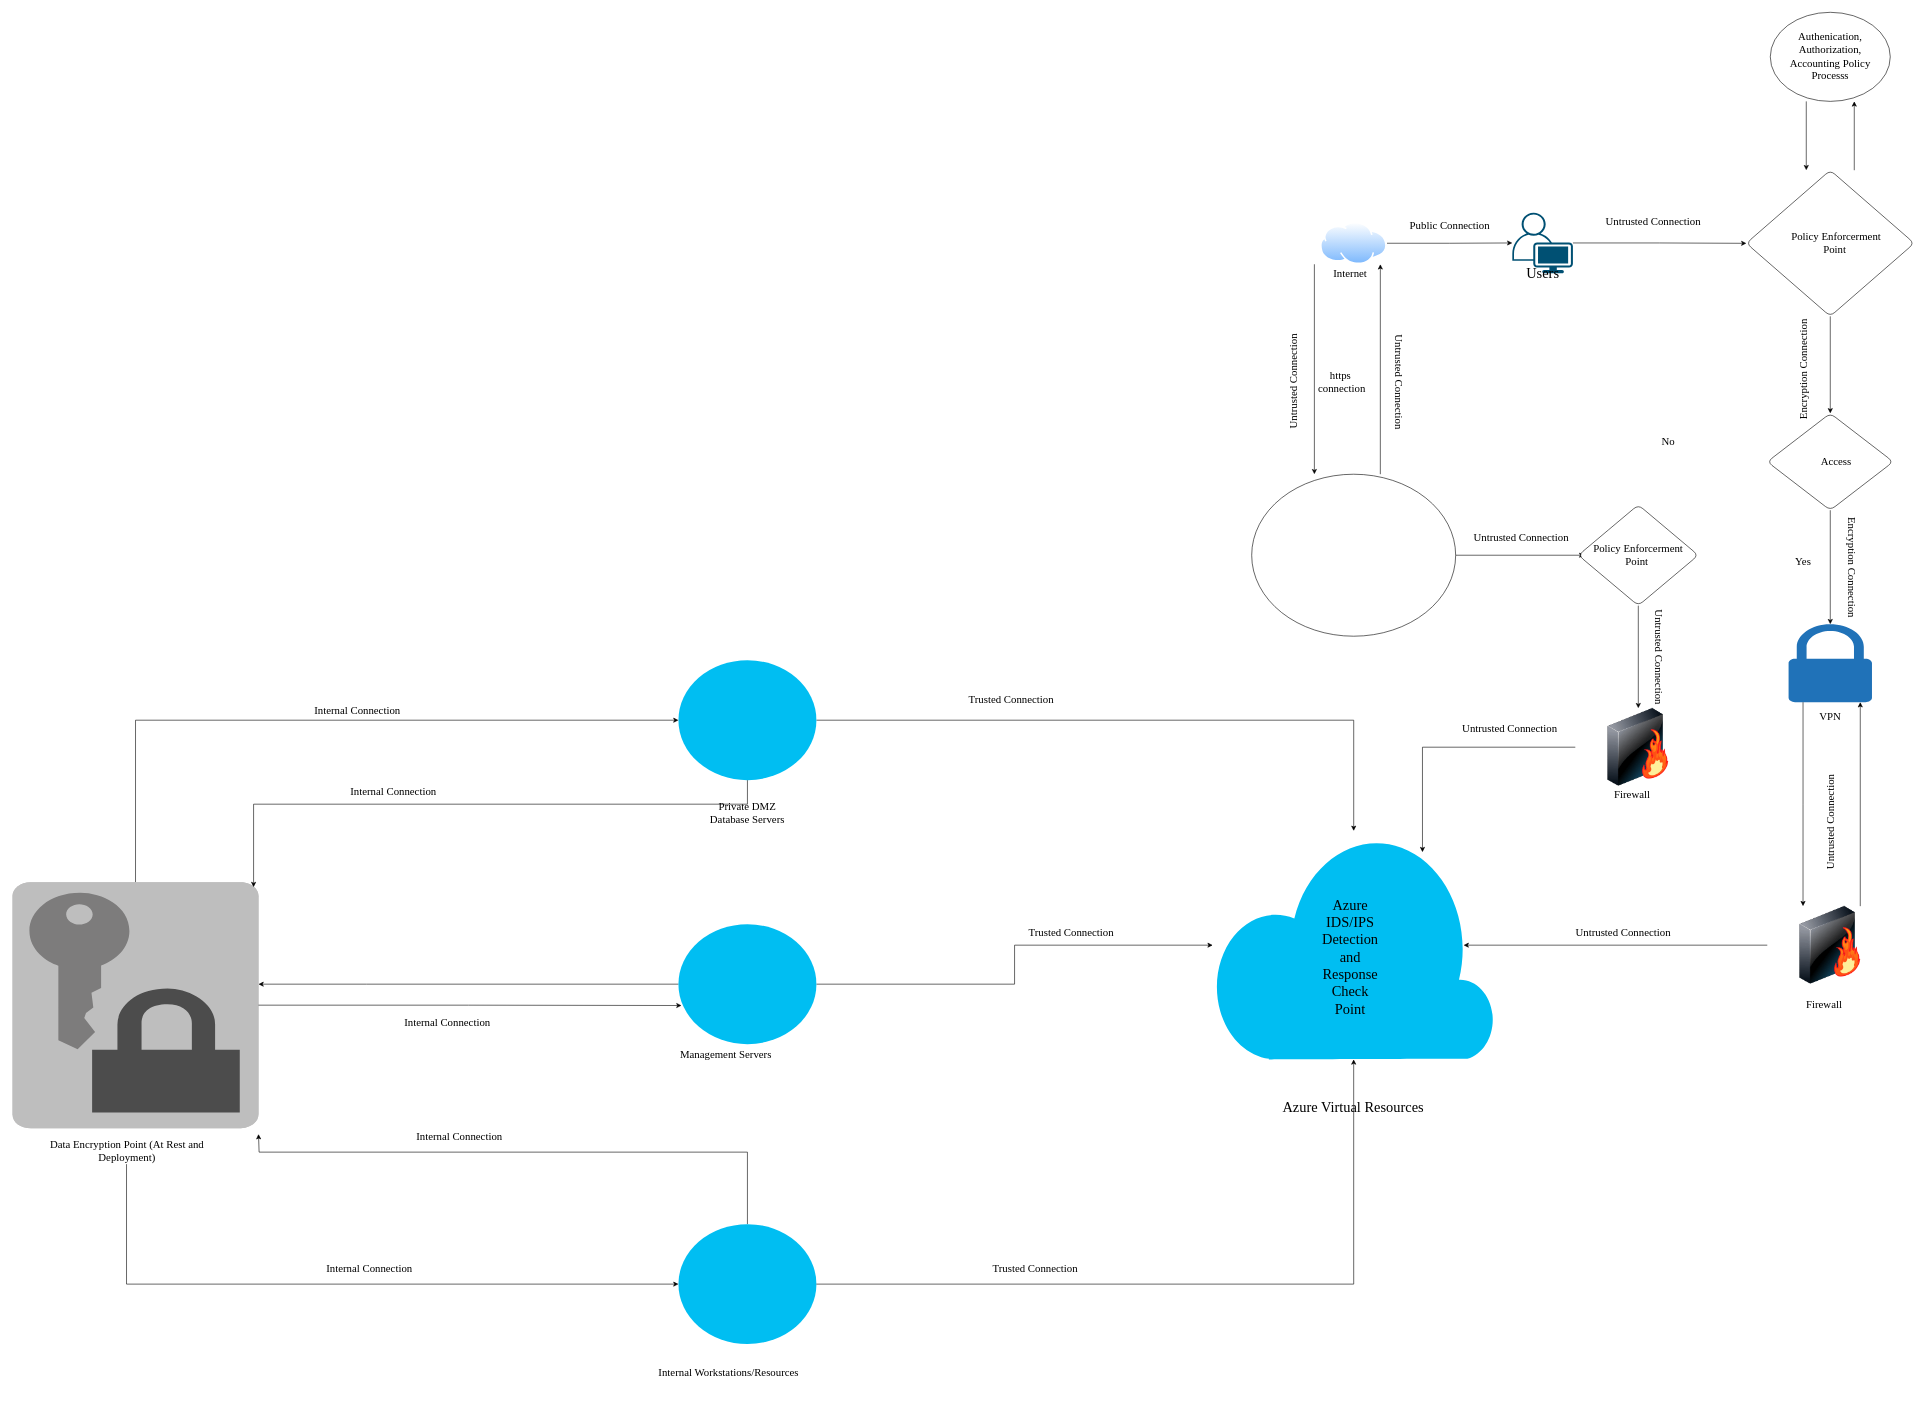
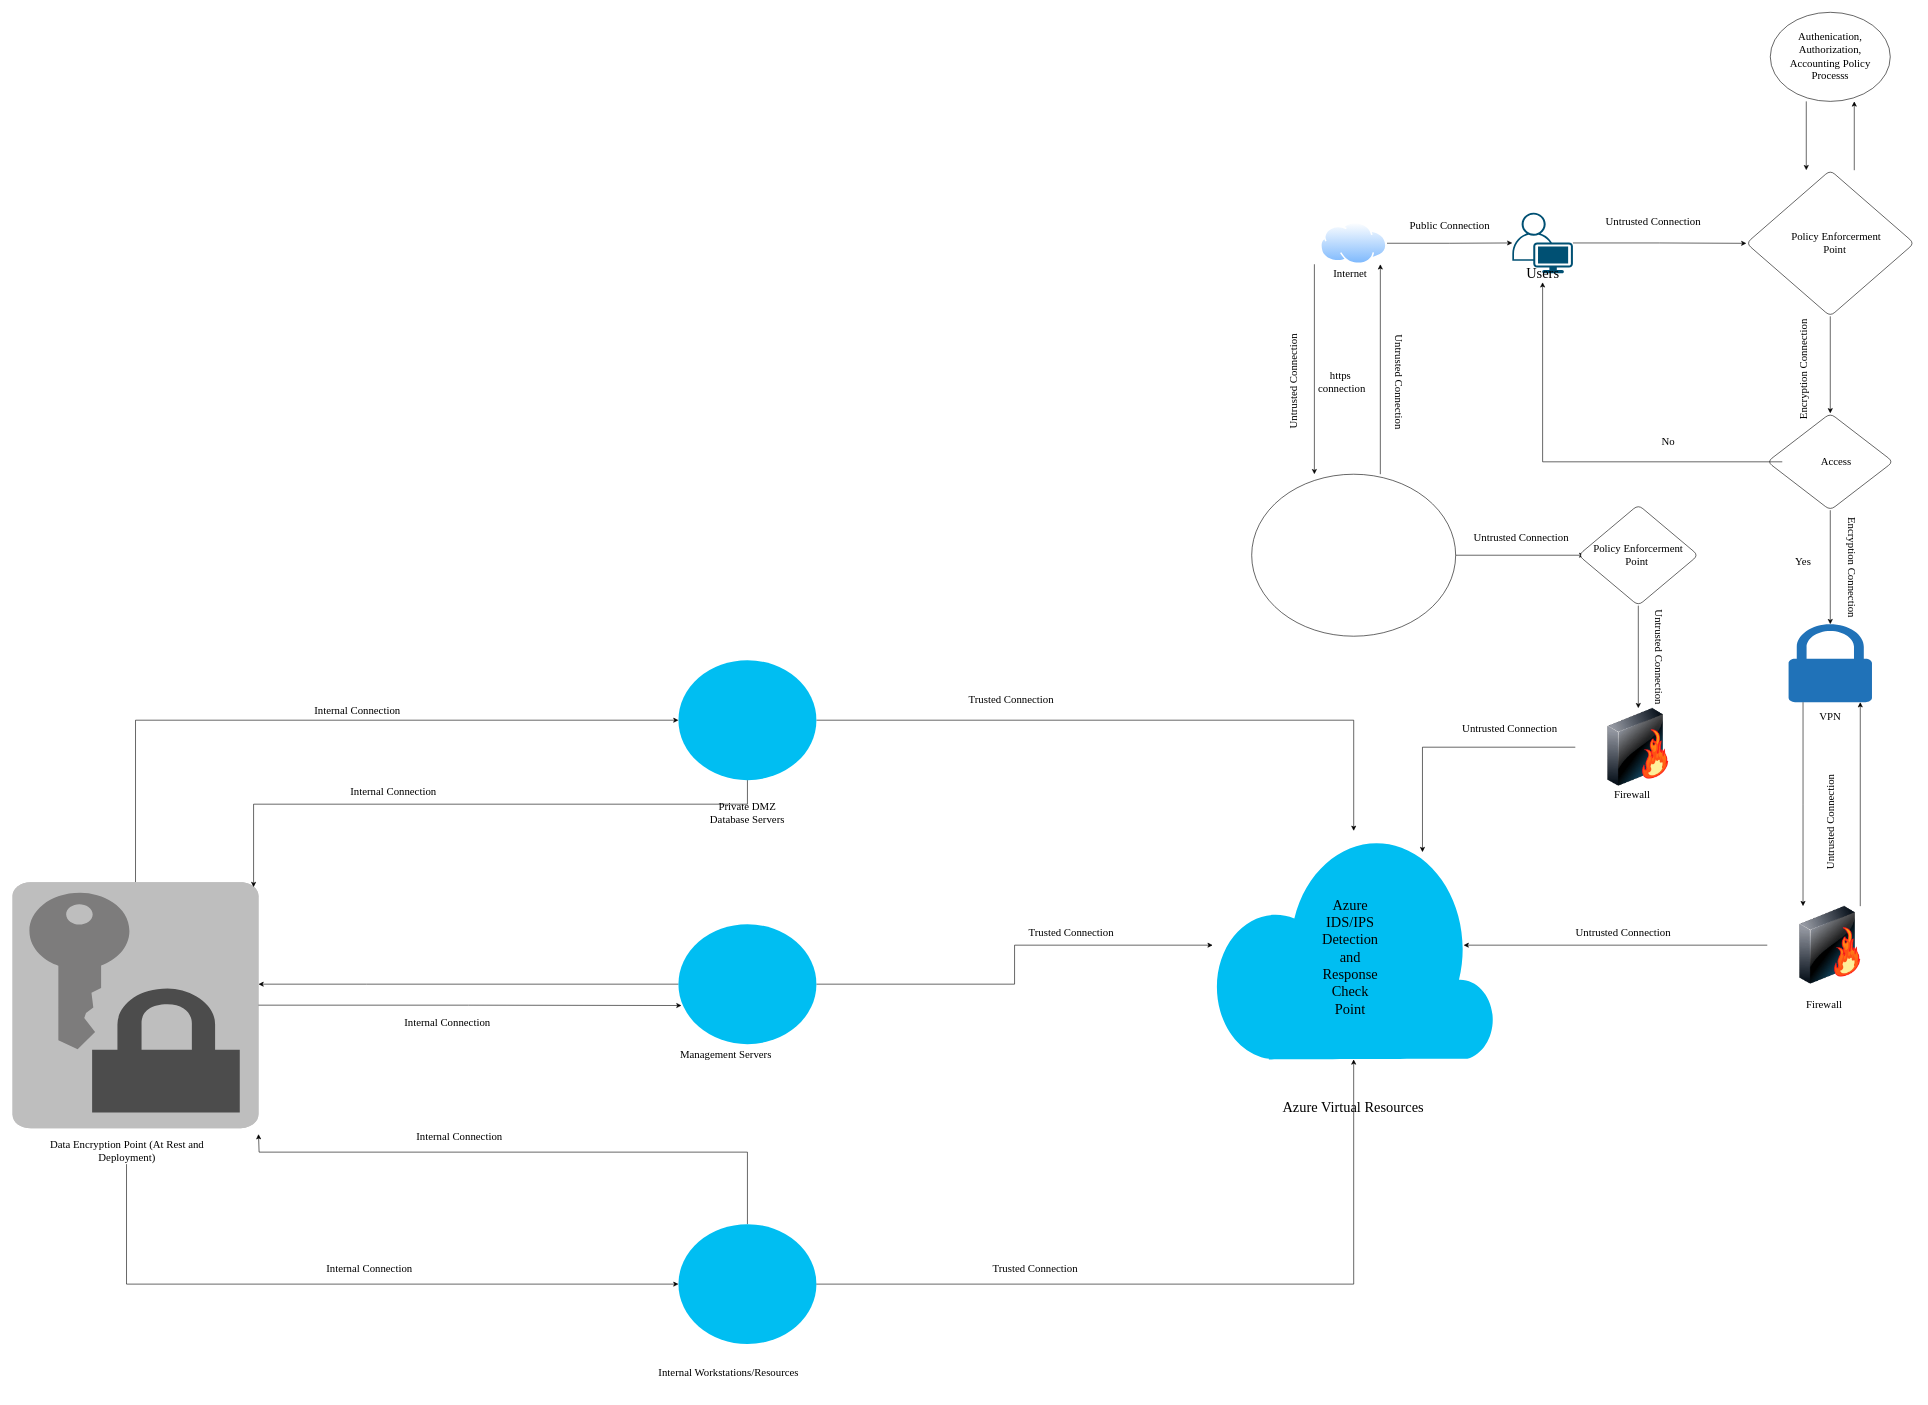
none -> (1543, 375)
